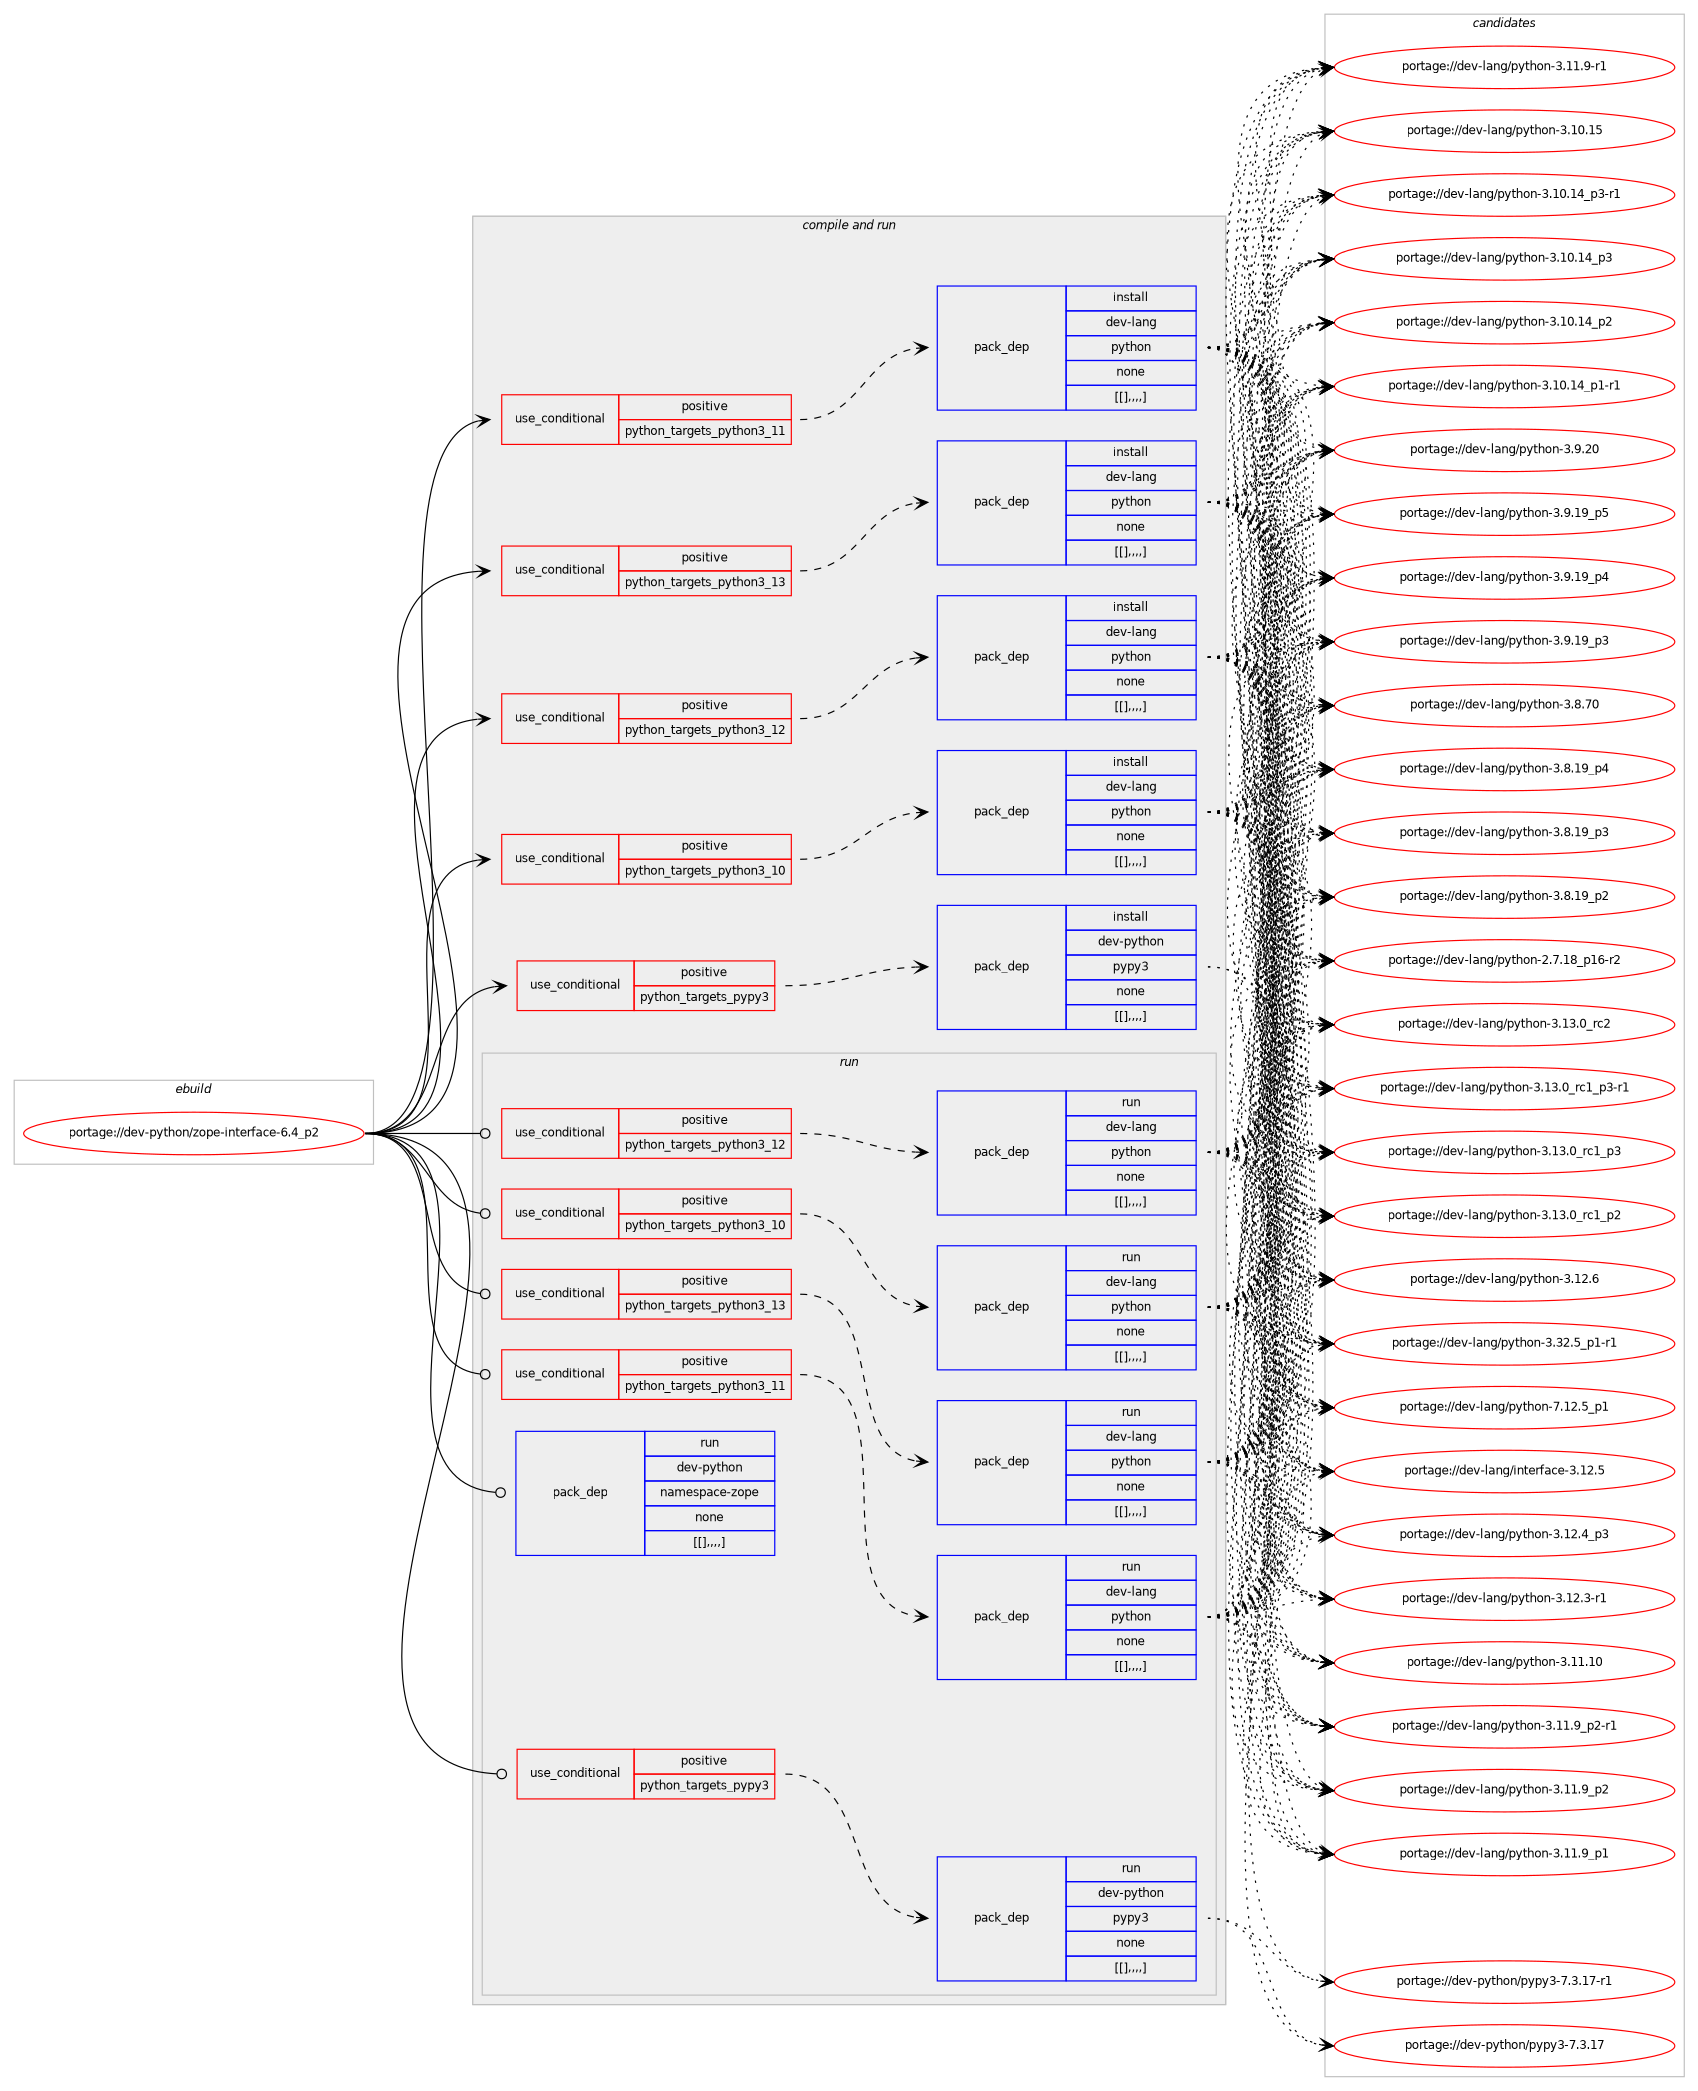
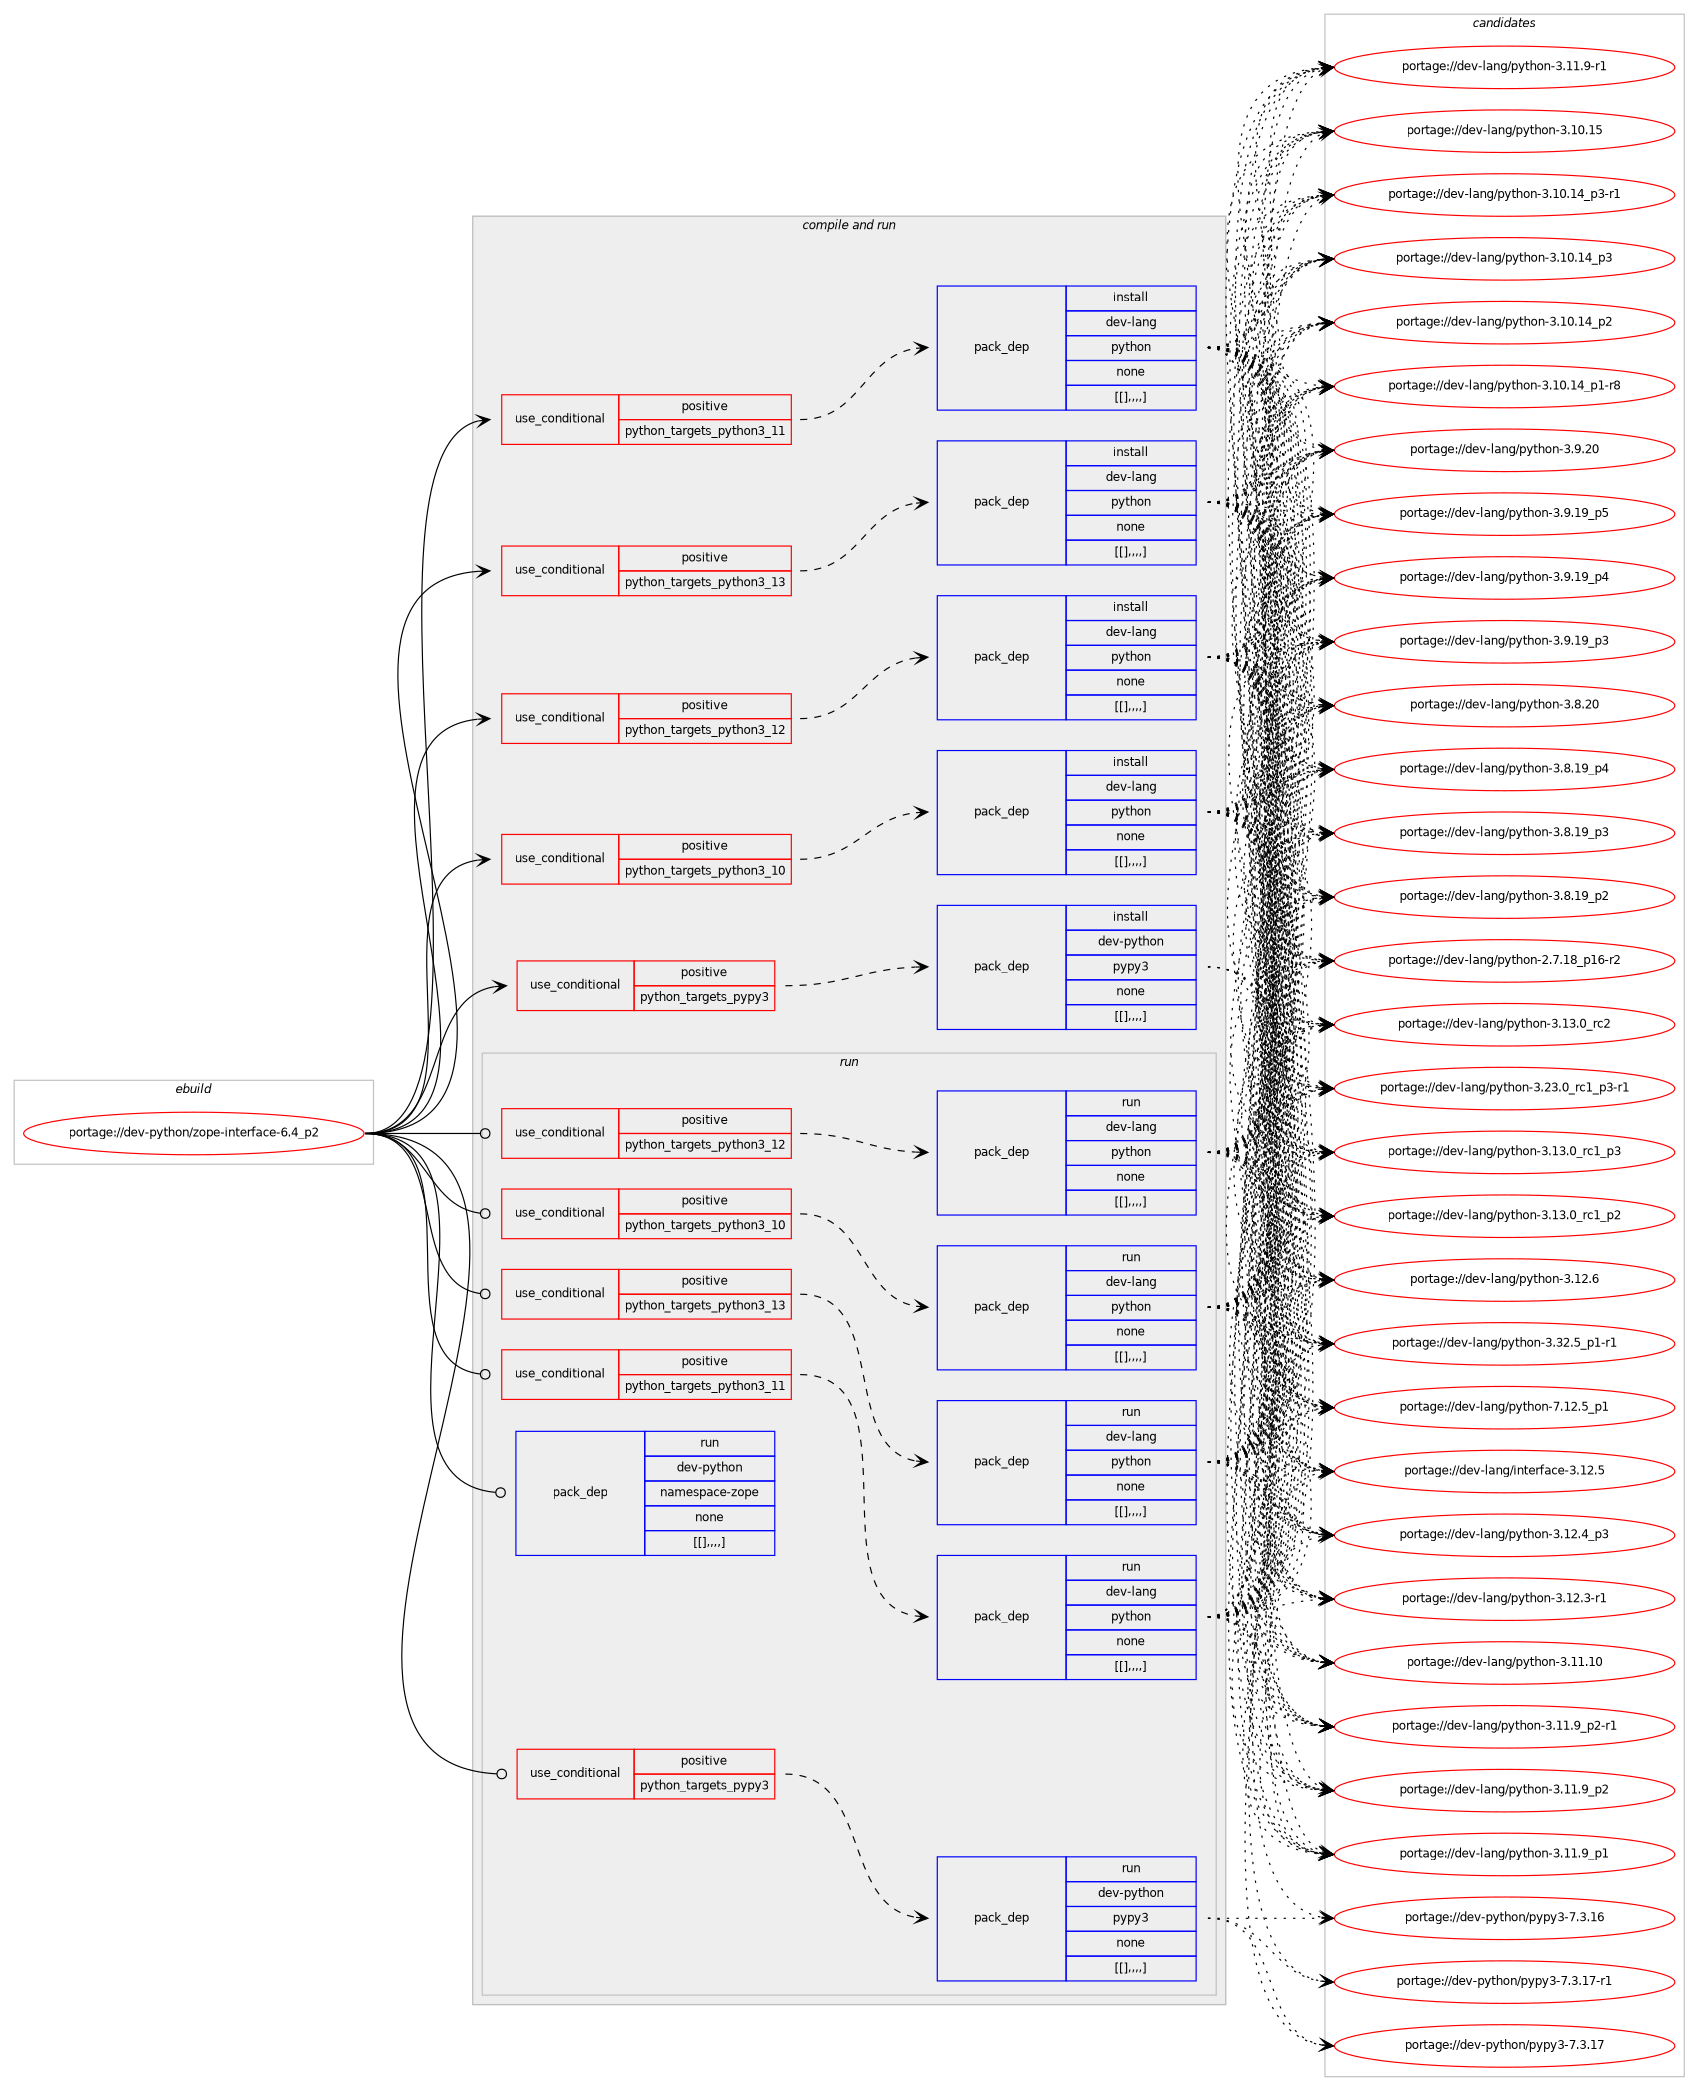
(1505, 386) -> (1505, 386)
(1505, 706) -> (1505, 706)
(1505, 1089) -> (1505, 1089)
none -> (1505, 1918)
